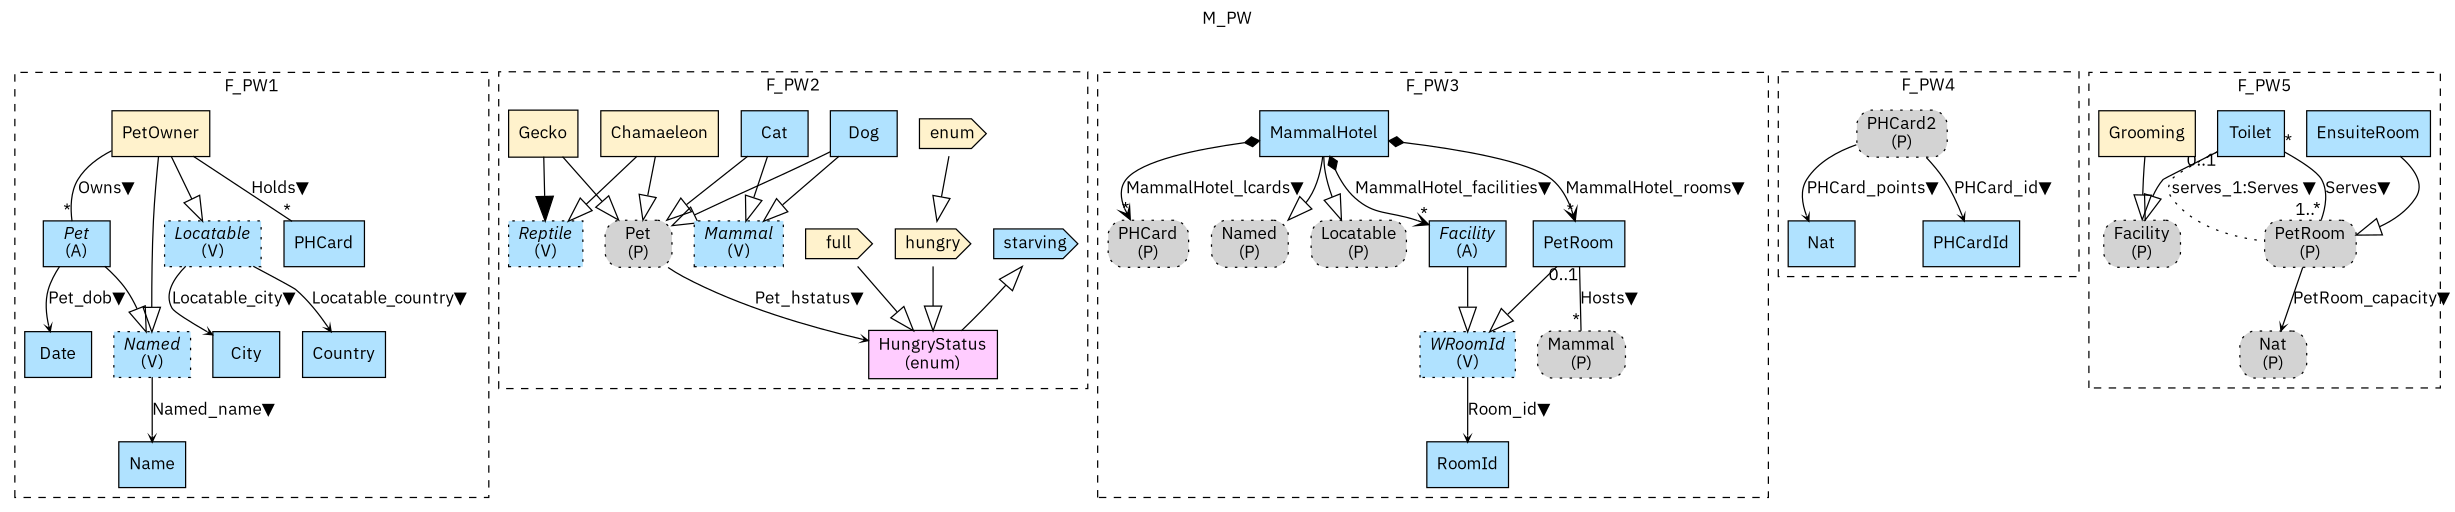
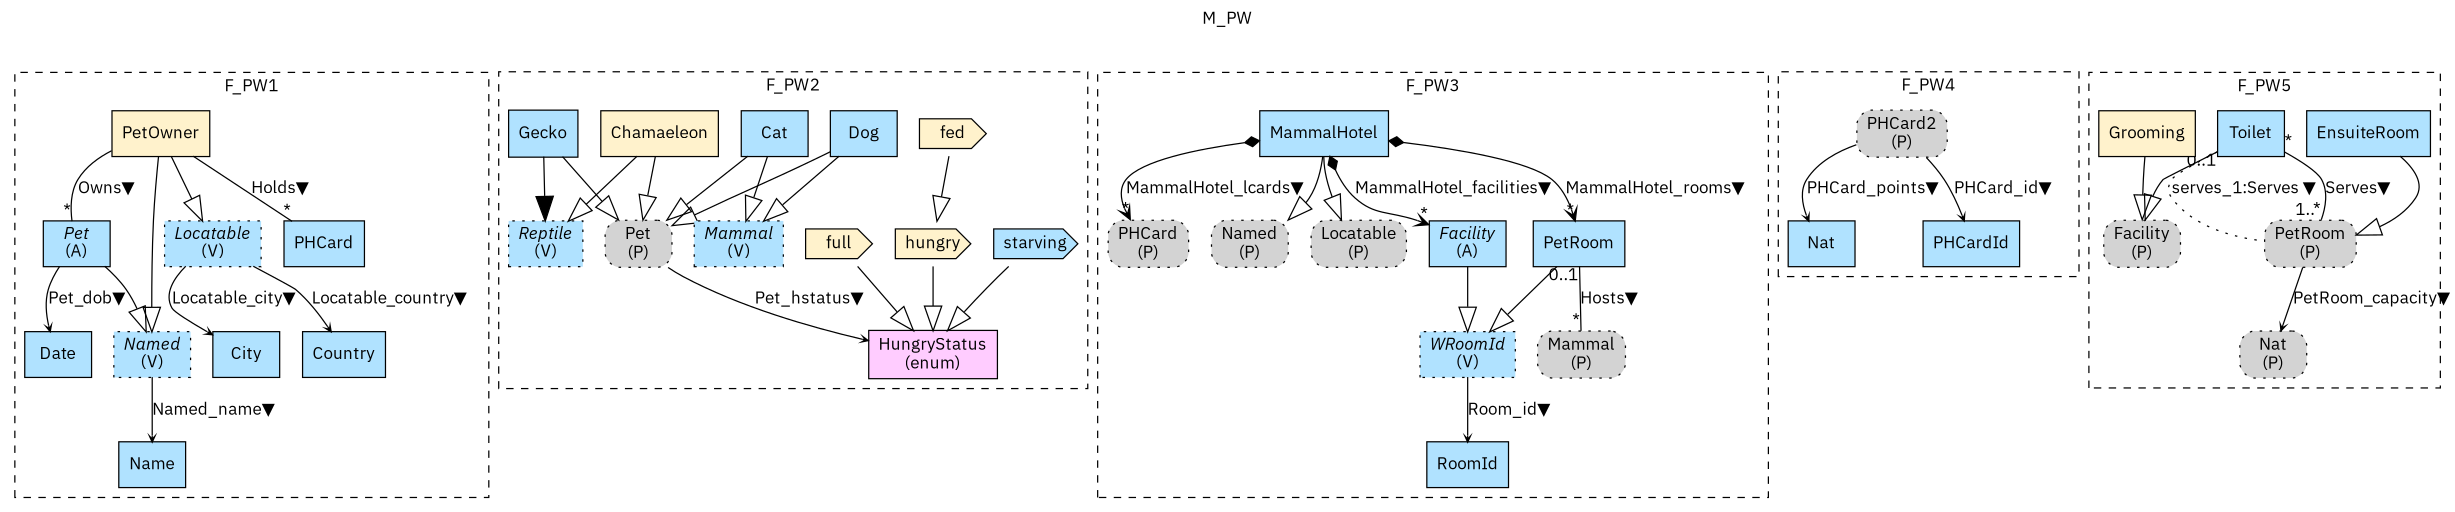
(543, 134) -> (543, 134)
(953, 134) -> (953, 134)
(984, 308) -> (986, 289)
